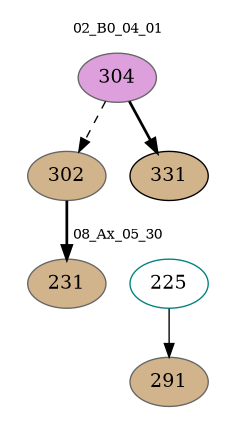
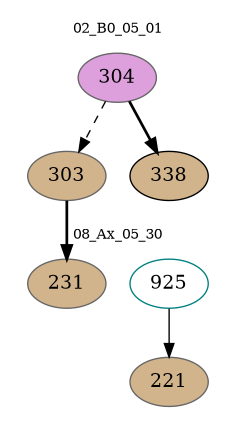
(118, 29) -> (118, 29)
(67, 176) -> (67, 176)
(169, 176) -> (169, 176)
(169, 284) -> (169, 284)
(169, 382) -> (169, 382)
